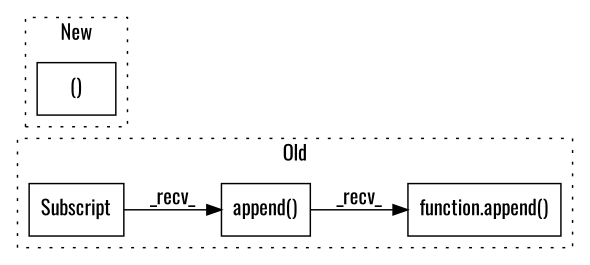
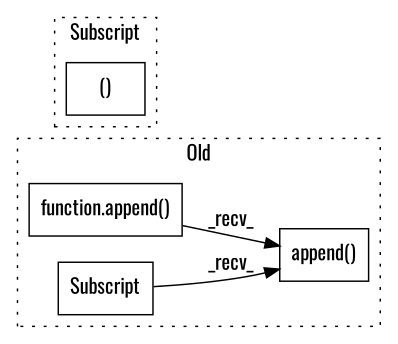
(76, 34) -> (106, 34)
(352, 210) -> (224, 234)
